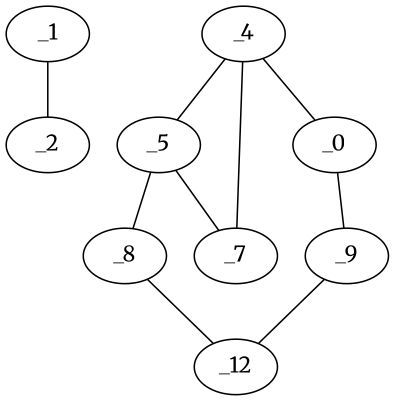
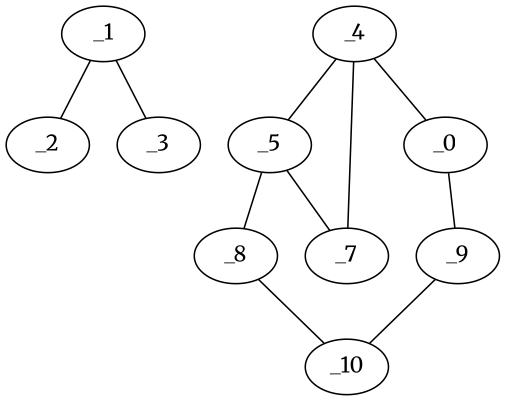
none -> (159, 145)
(236, 367) -> (347, 367)
